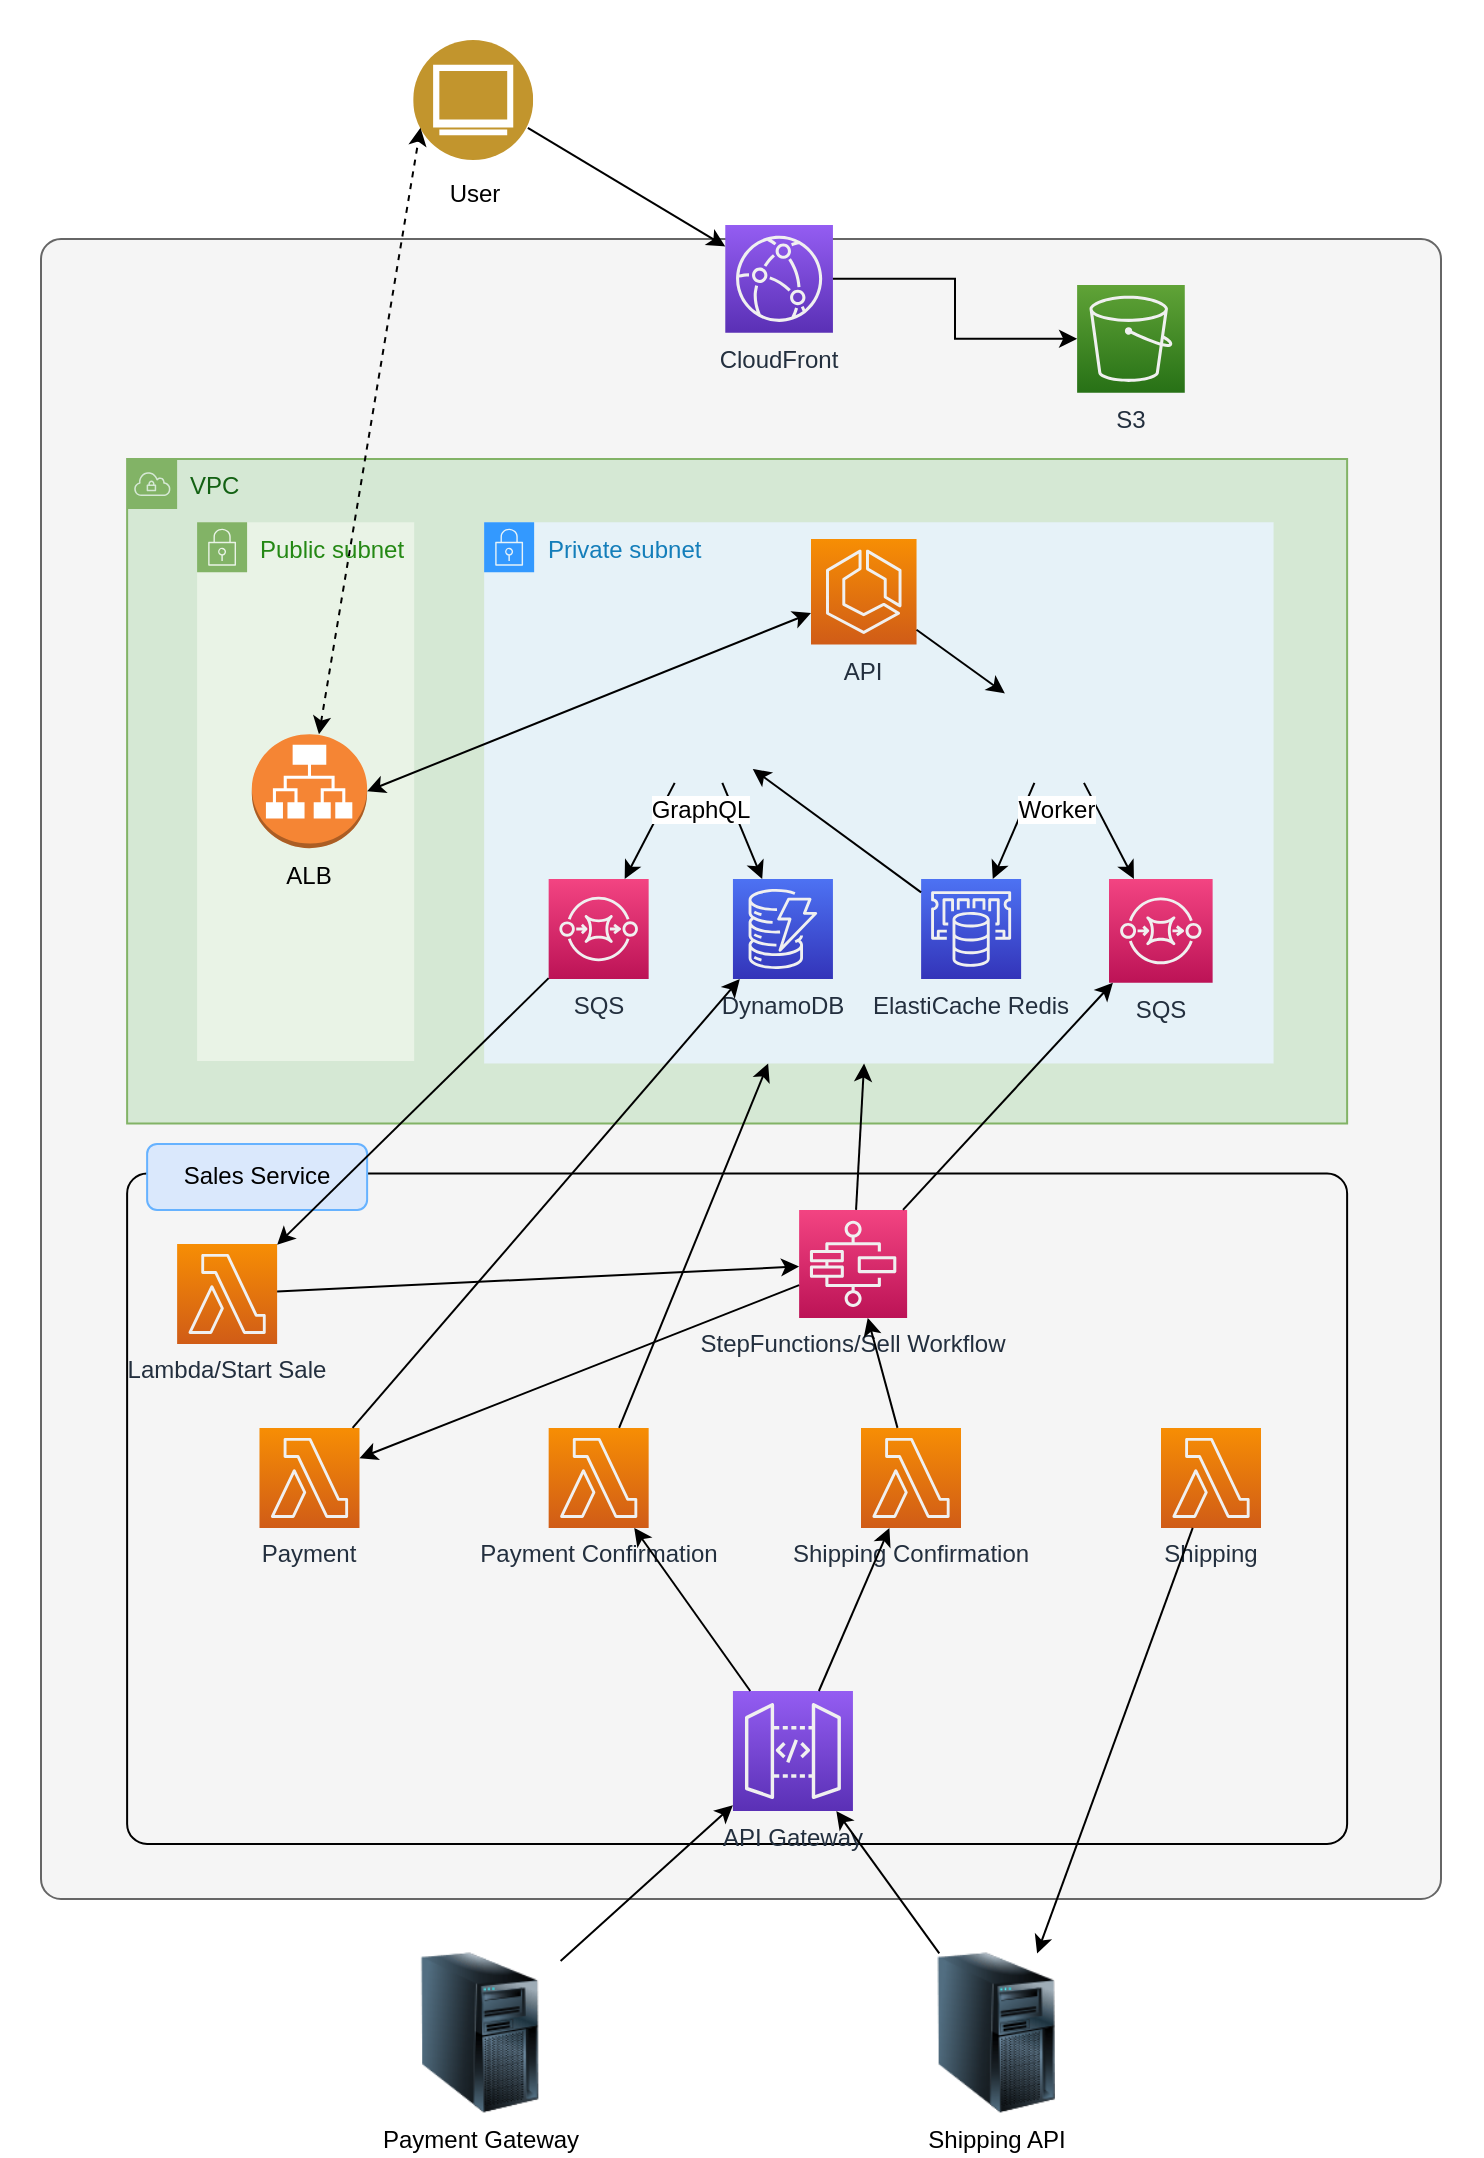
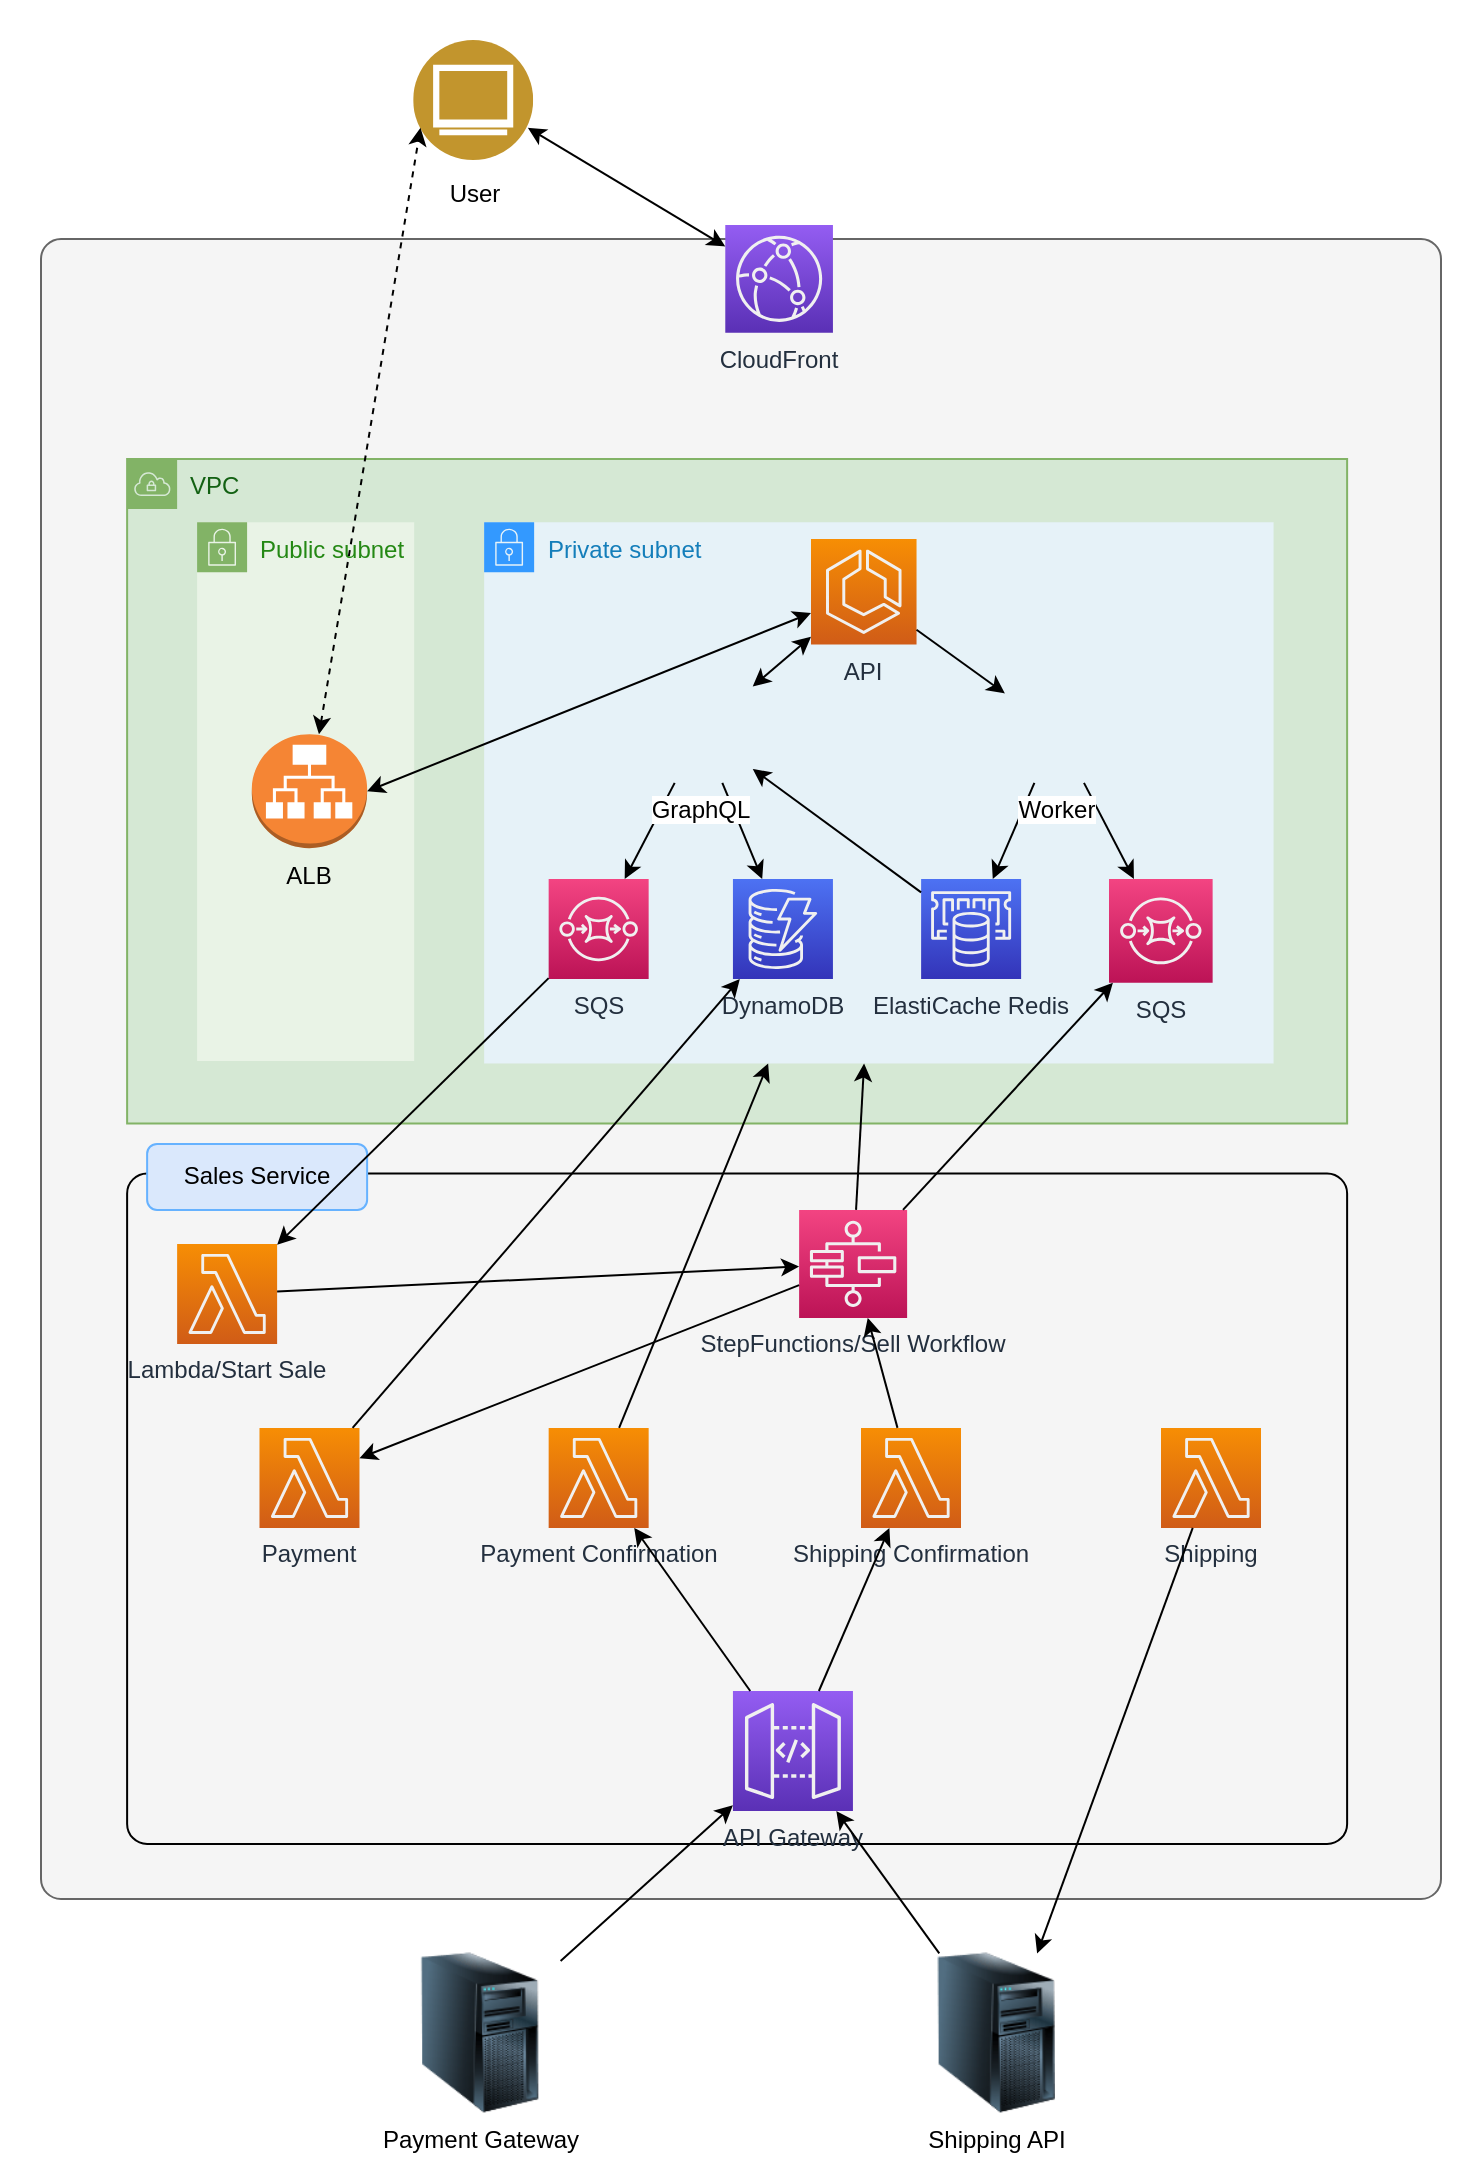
(535, 132) -> (540, 135)
(955, 302) -> none
(1131, 339) -> none
none -> (782, 661)
